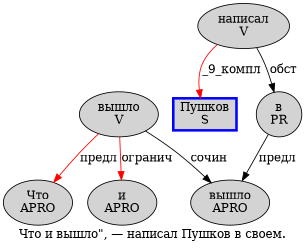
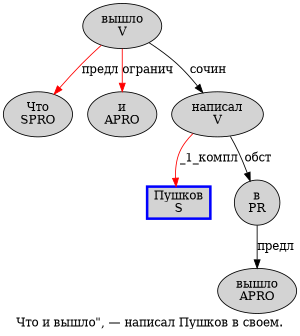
(232, 70) -> (209, 158)
(176, 152) -> (175, 62)
(38, 203) -> (38, 114)
